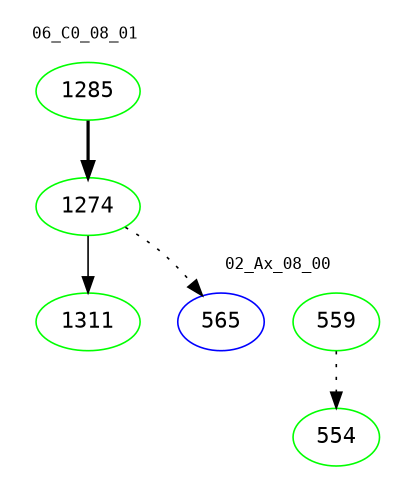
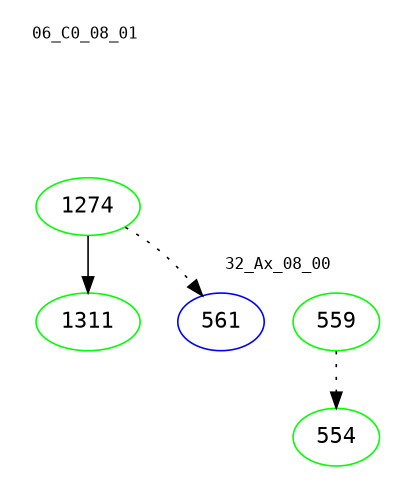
(88, 91) -> none
(279, 265) -> (279, 265)
(221, 322) -> (221, 322)
